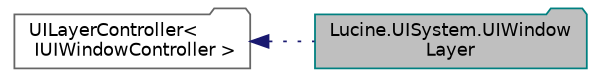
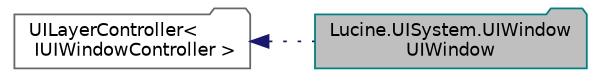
(451, 41) -> (451, 41)
